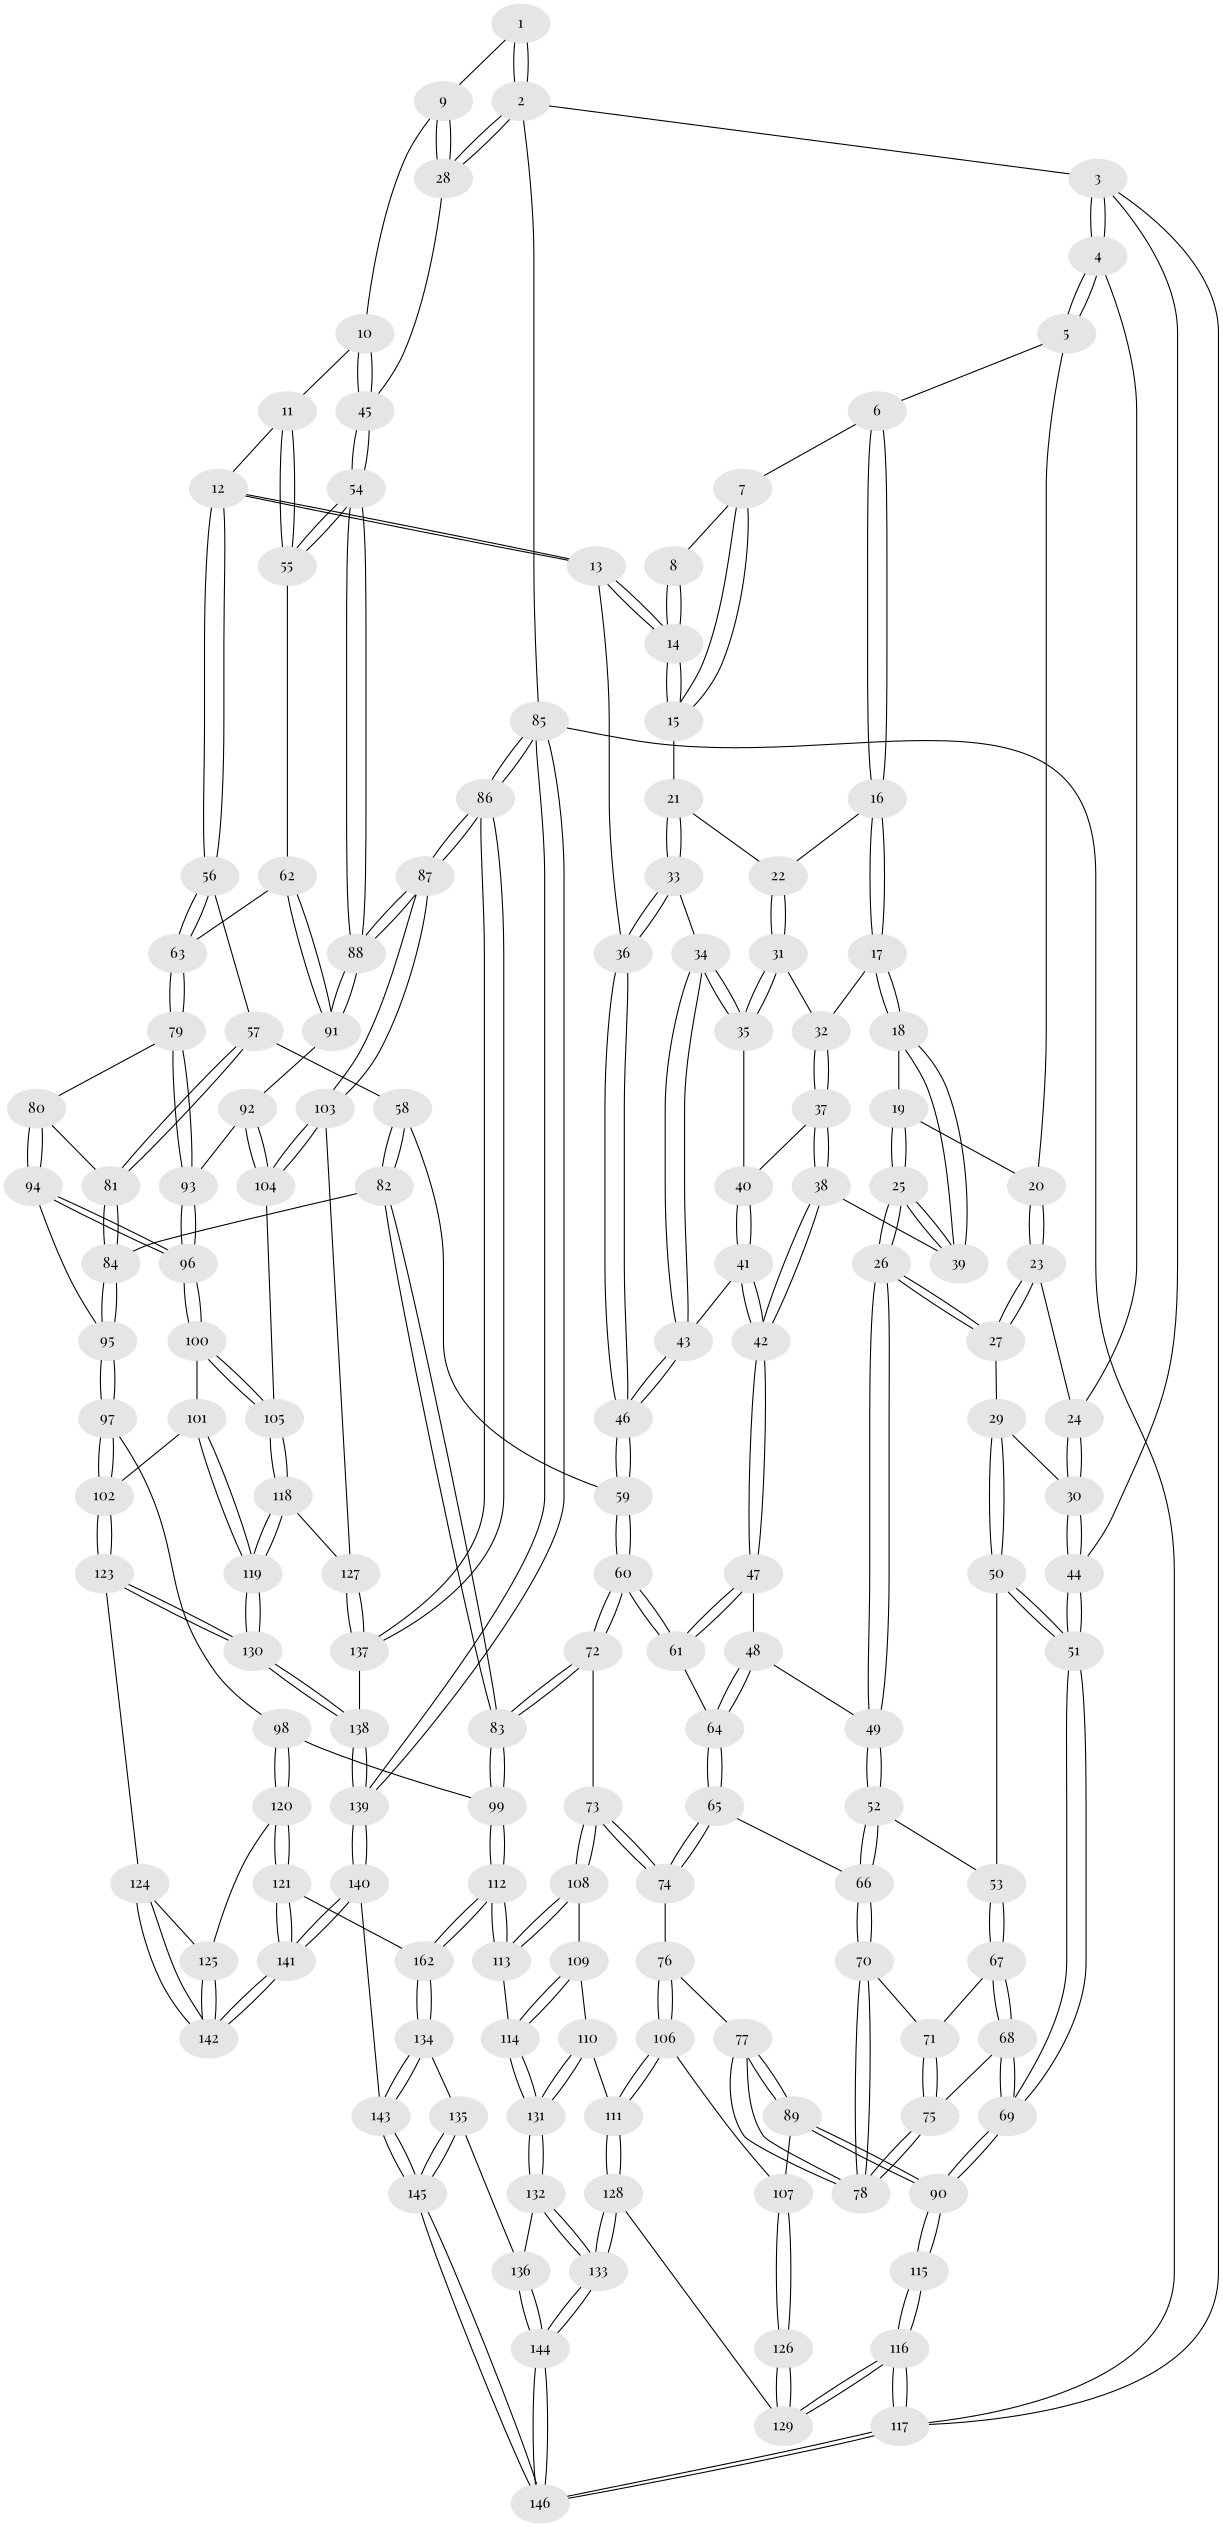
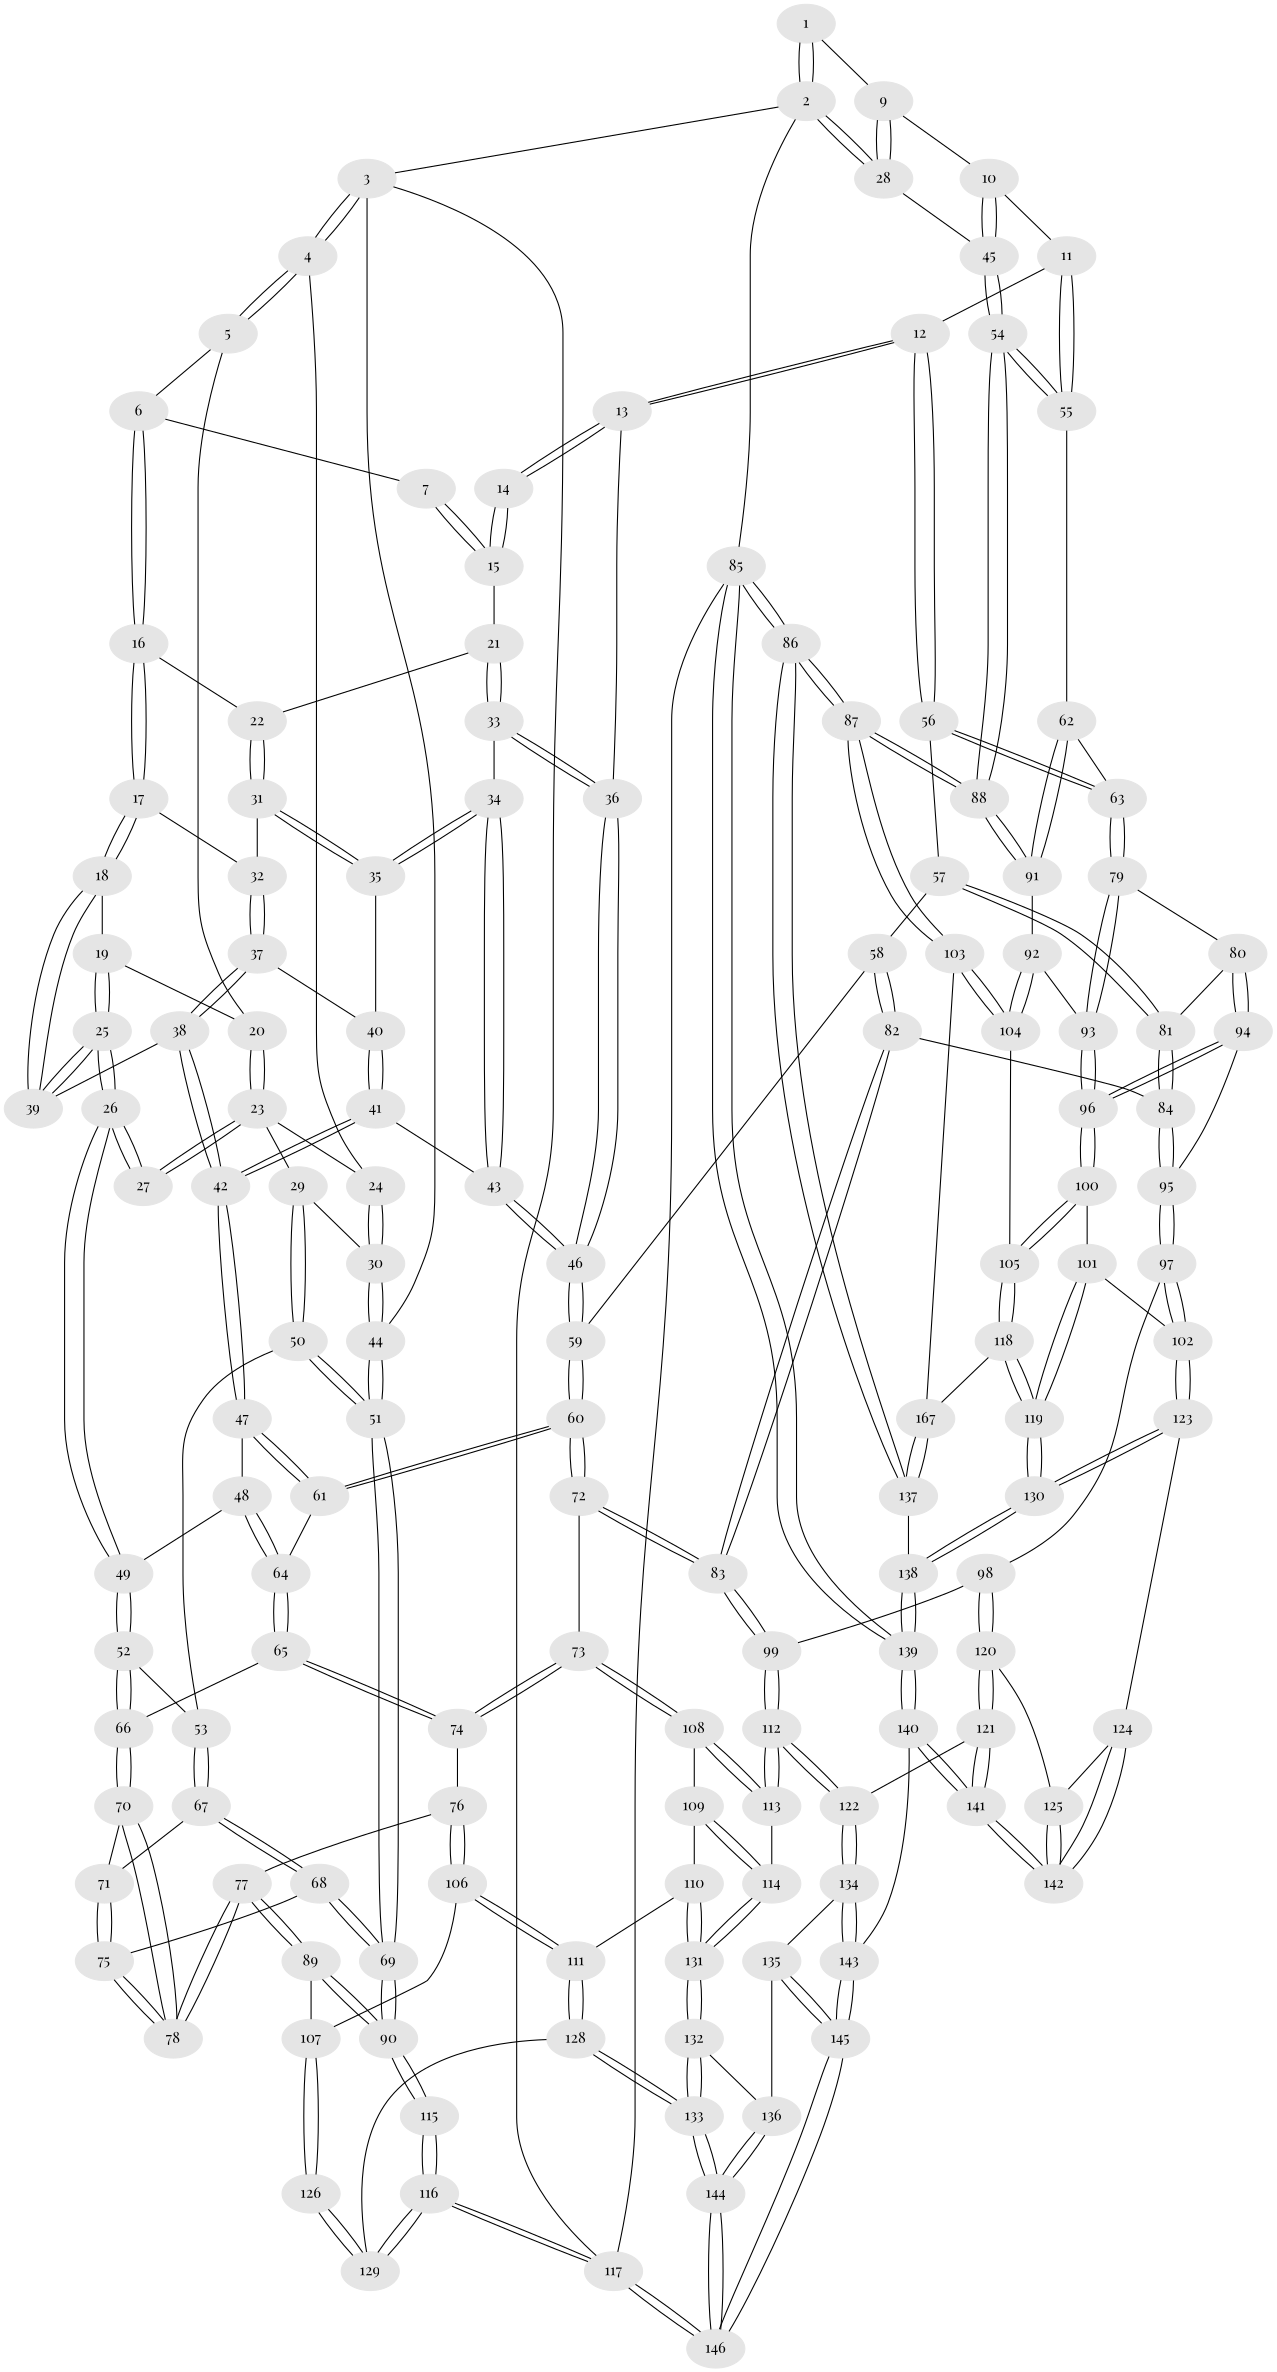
(674, 566) -> none
(996, 1380) -> (277, 1146)
(351, 1574) -> (926, 1419)
(424, 1961) -> (849, 1806)
